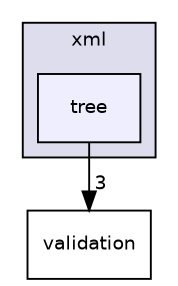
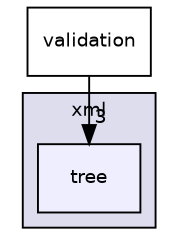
(89, 170) -> (89, 104)
